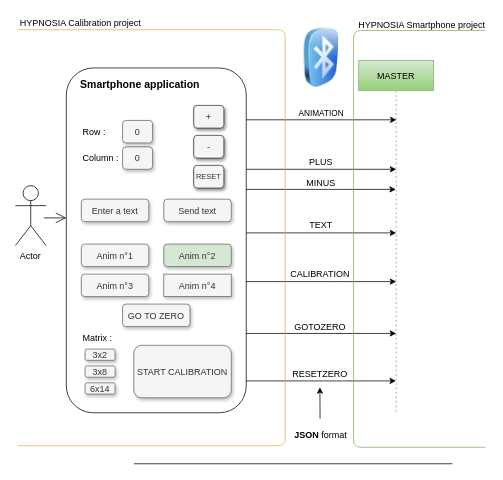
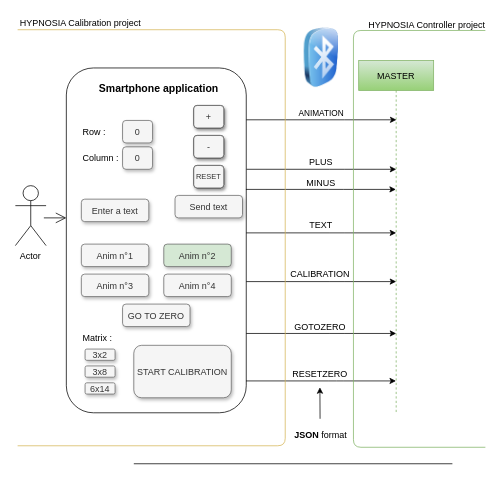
(420, 25) -> (422, 25)
(140, 84) -> (159, 88)
(198, 210) -> (209, 207)
(198, 285) -> (198, 285)
